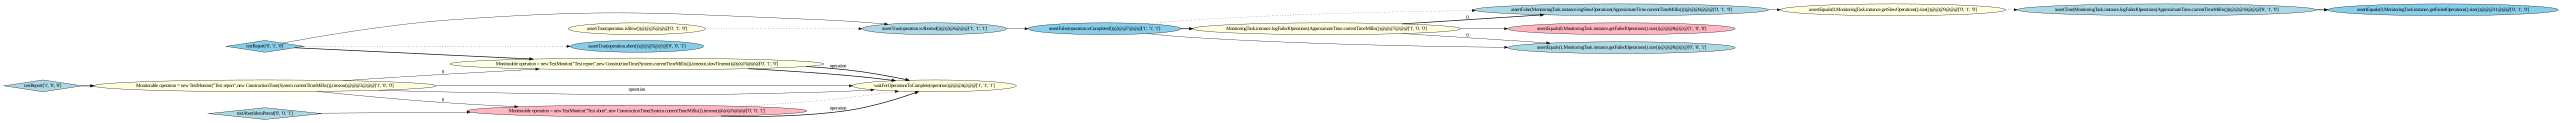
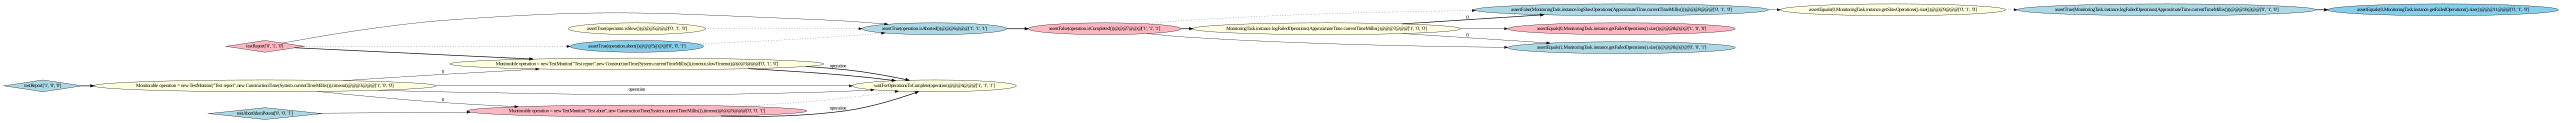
(1016, 29) -> (1016, 29)
(1104, 29) -> (1104, 29)
none -> (790, 40)
(265, 46) -> (265, 46)
